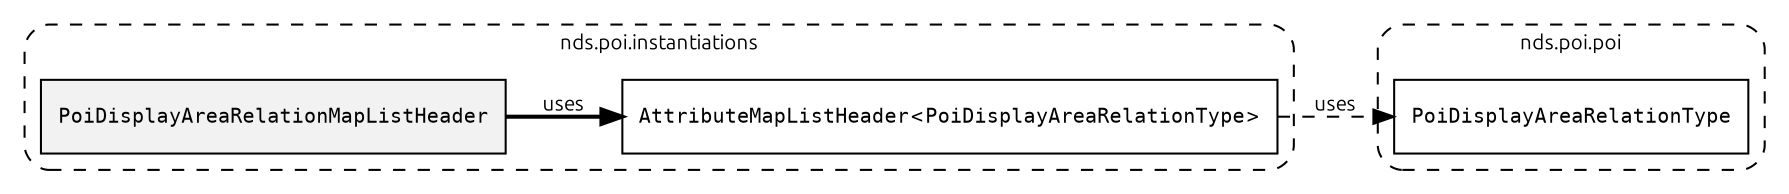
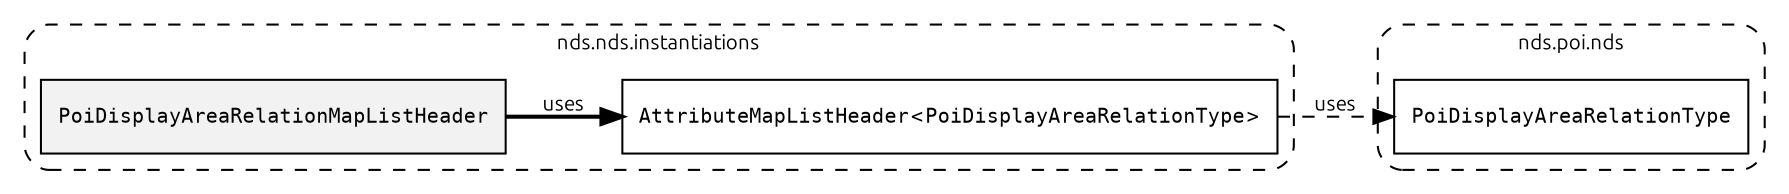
(659, 44) -> (659, 44)
(1571, 44) -> (1571, 44)
